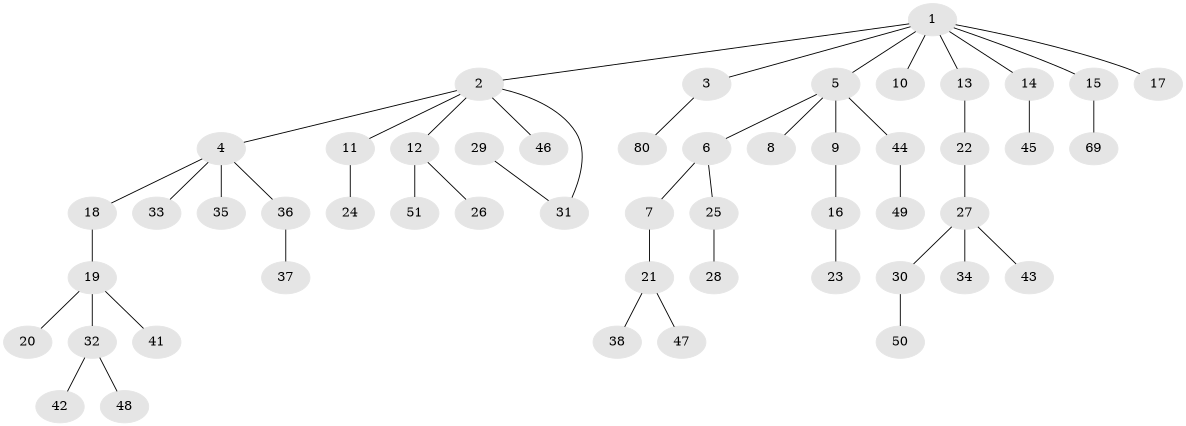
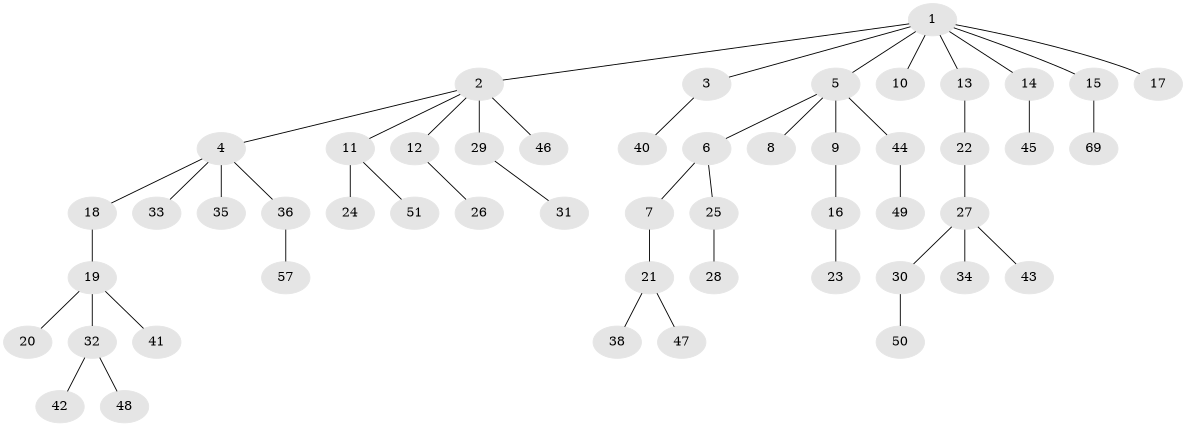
(570, 125) -> (479, 117)
(642, 149) -> (642, 149)
(415, 181) -> (382, 181)
(286, 278) -> (286, 278)
